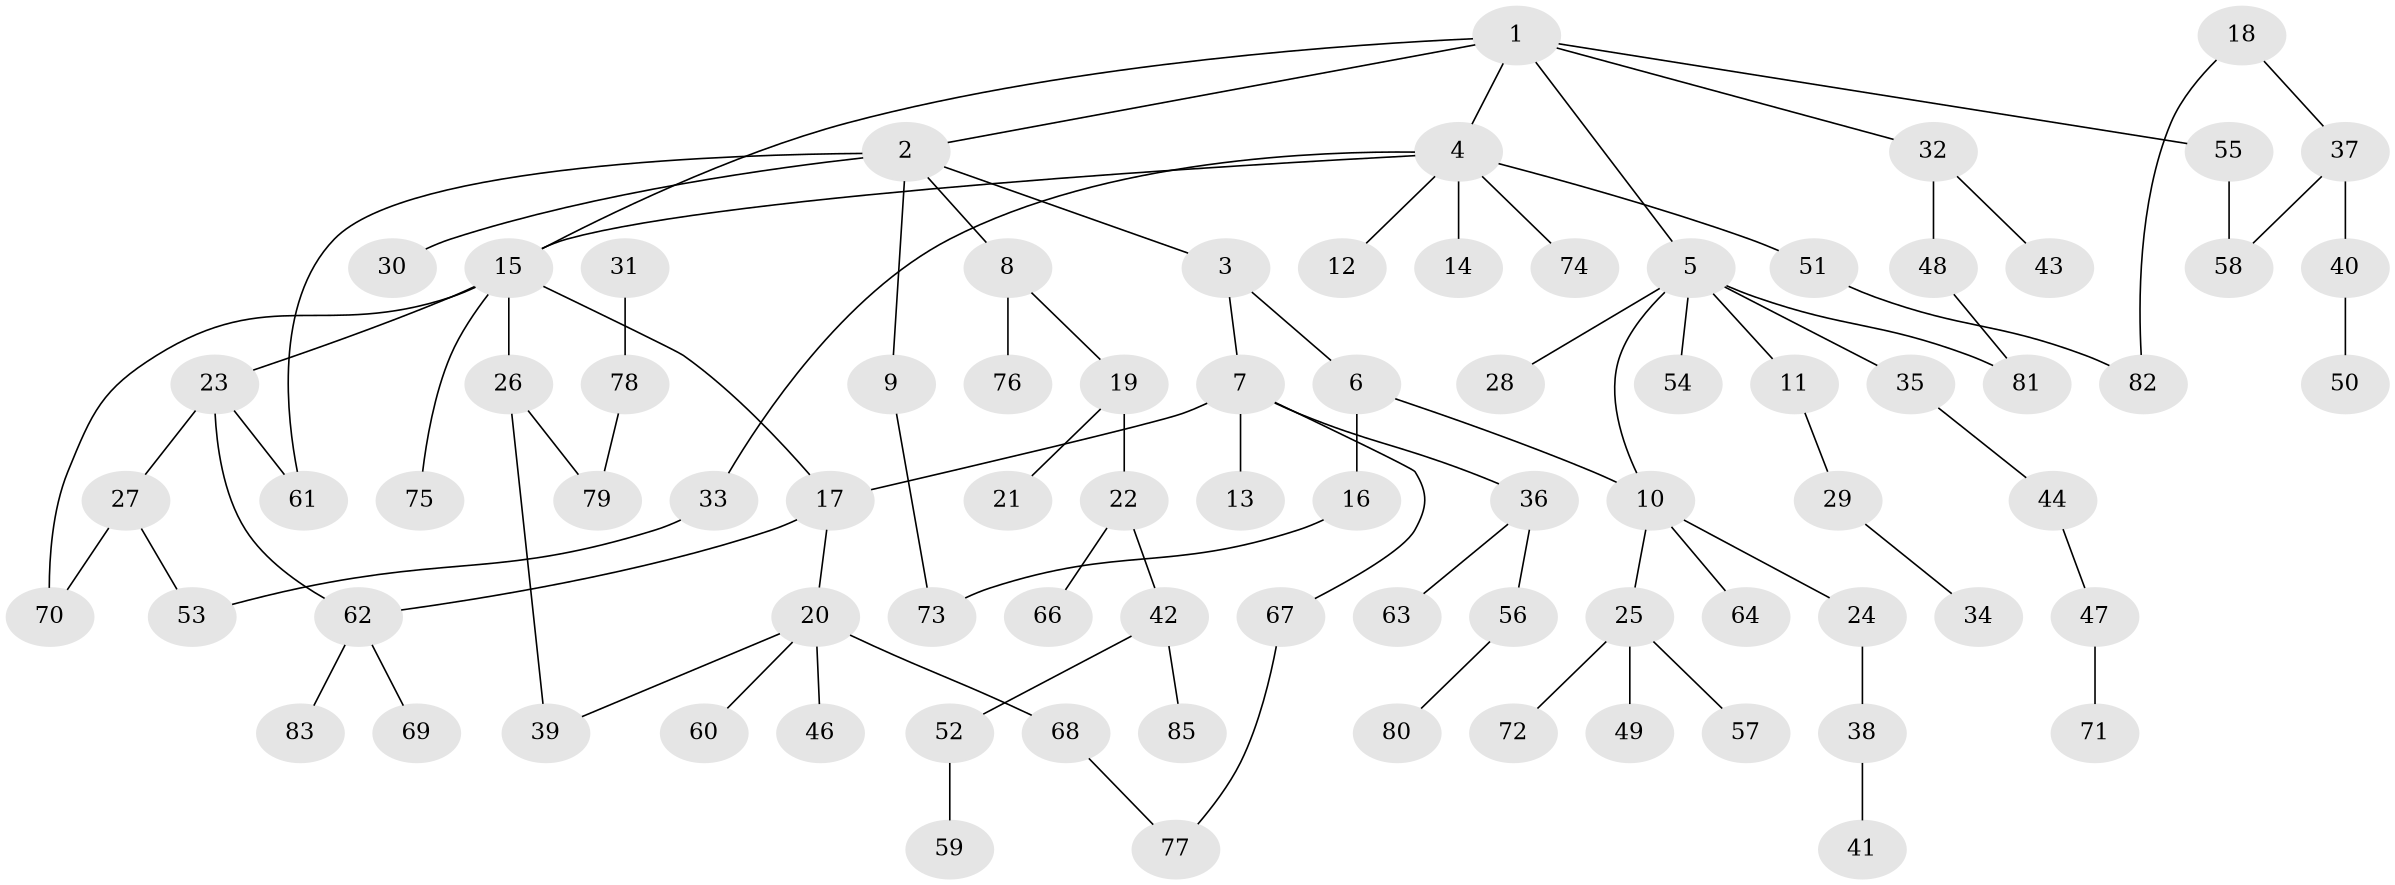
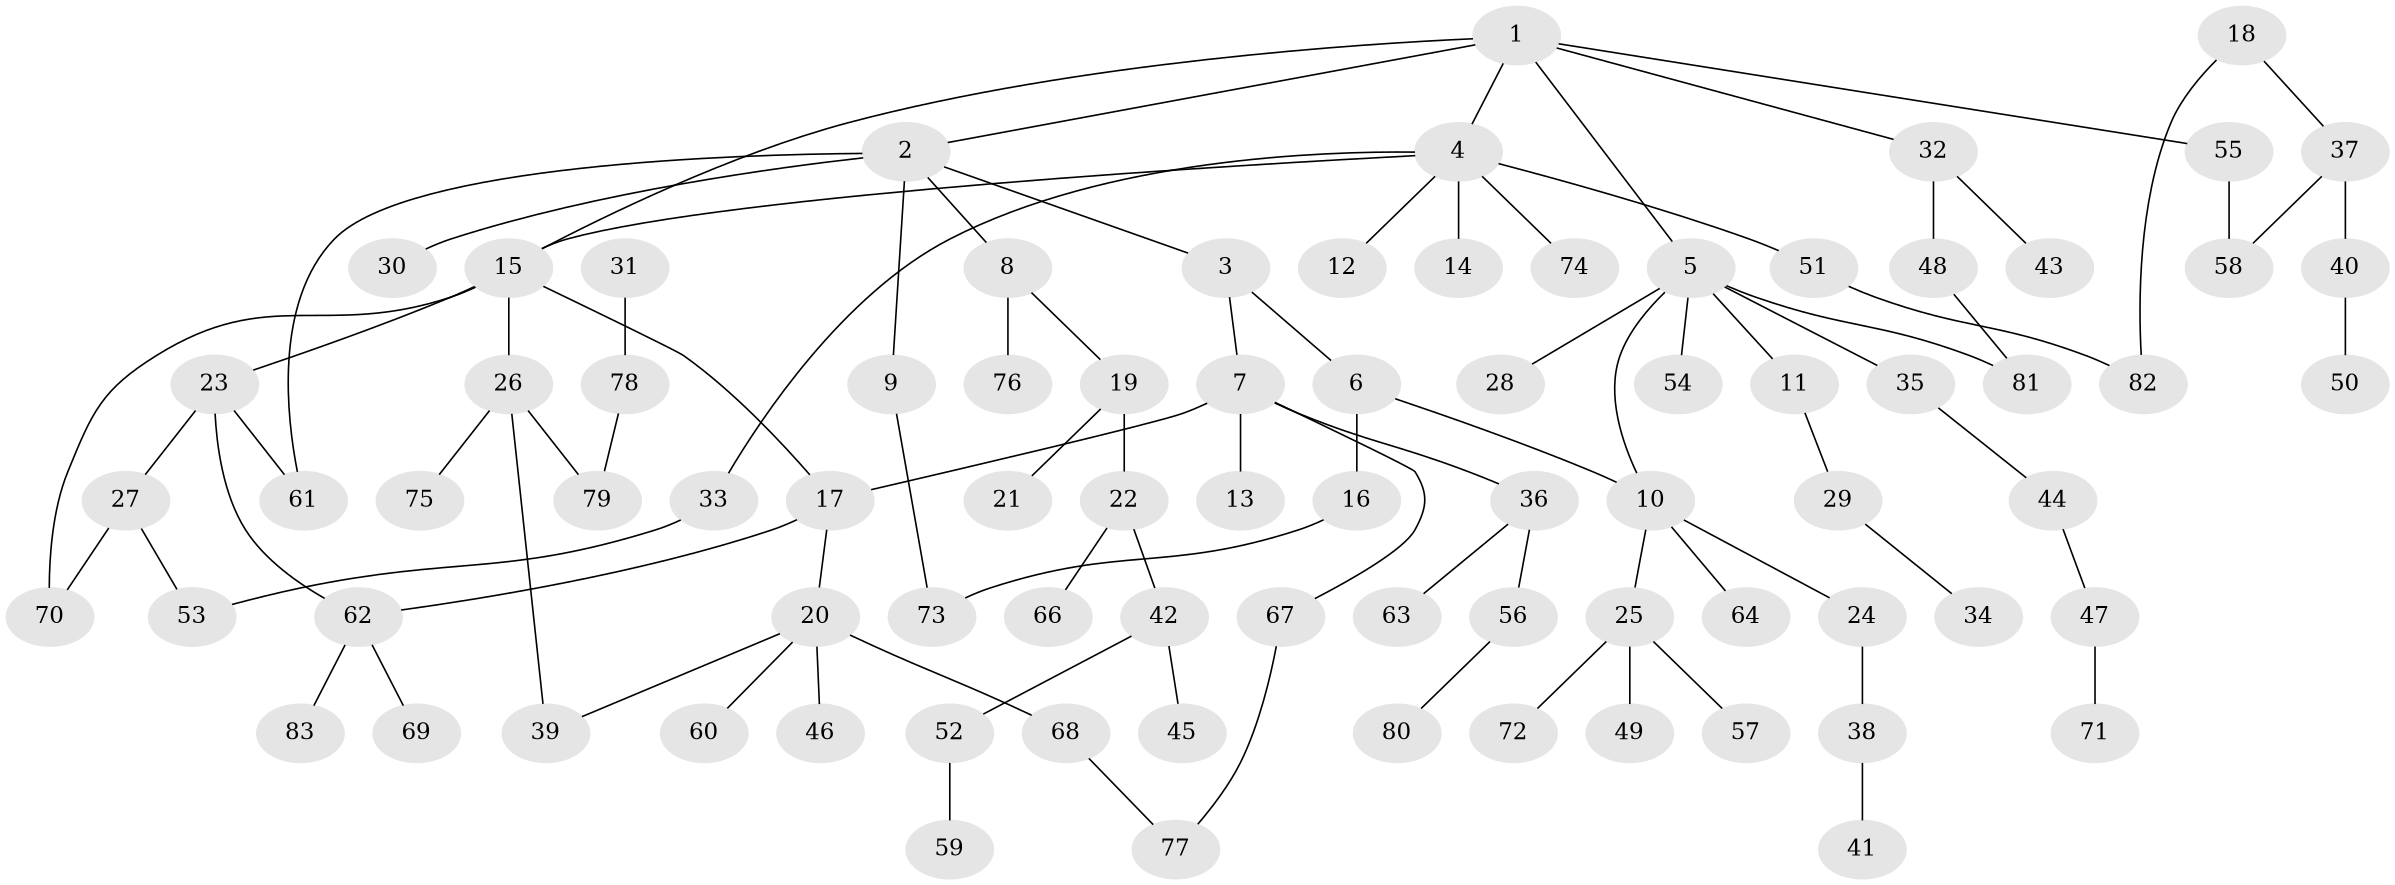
(442, 378) -> (464, 443)
(1182, 733) -> (1182, 733)
